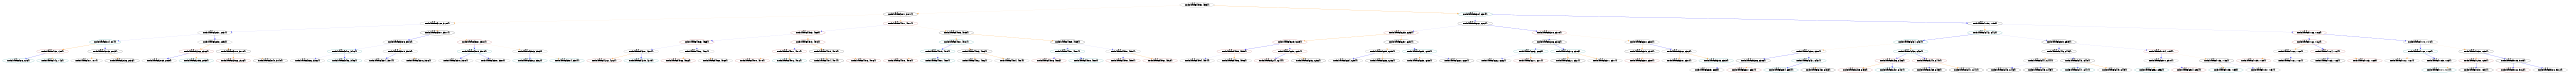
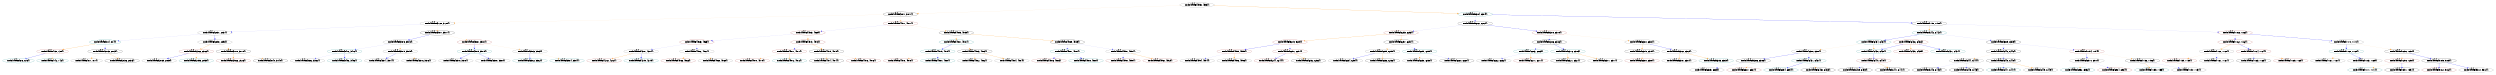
(1902, 56) -> (1893, 47)
